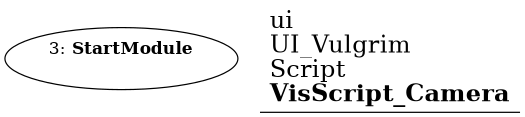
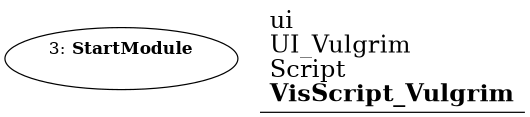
(390, 94) -> (392, 94)
